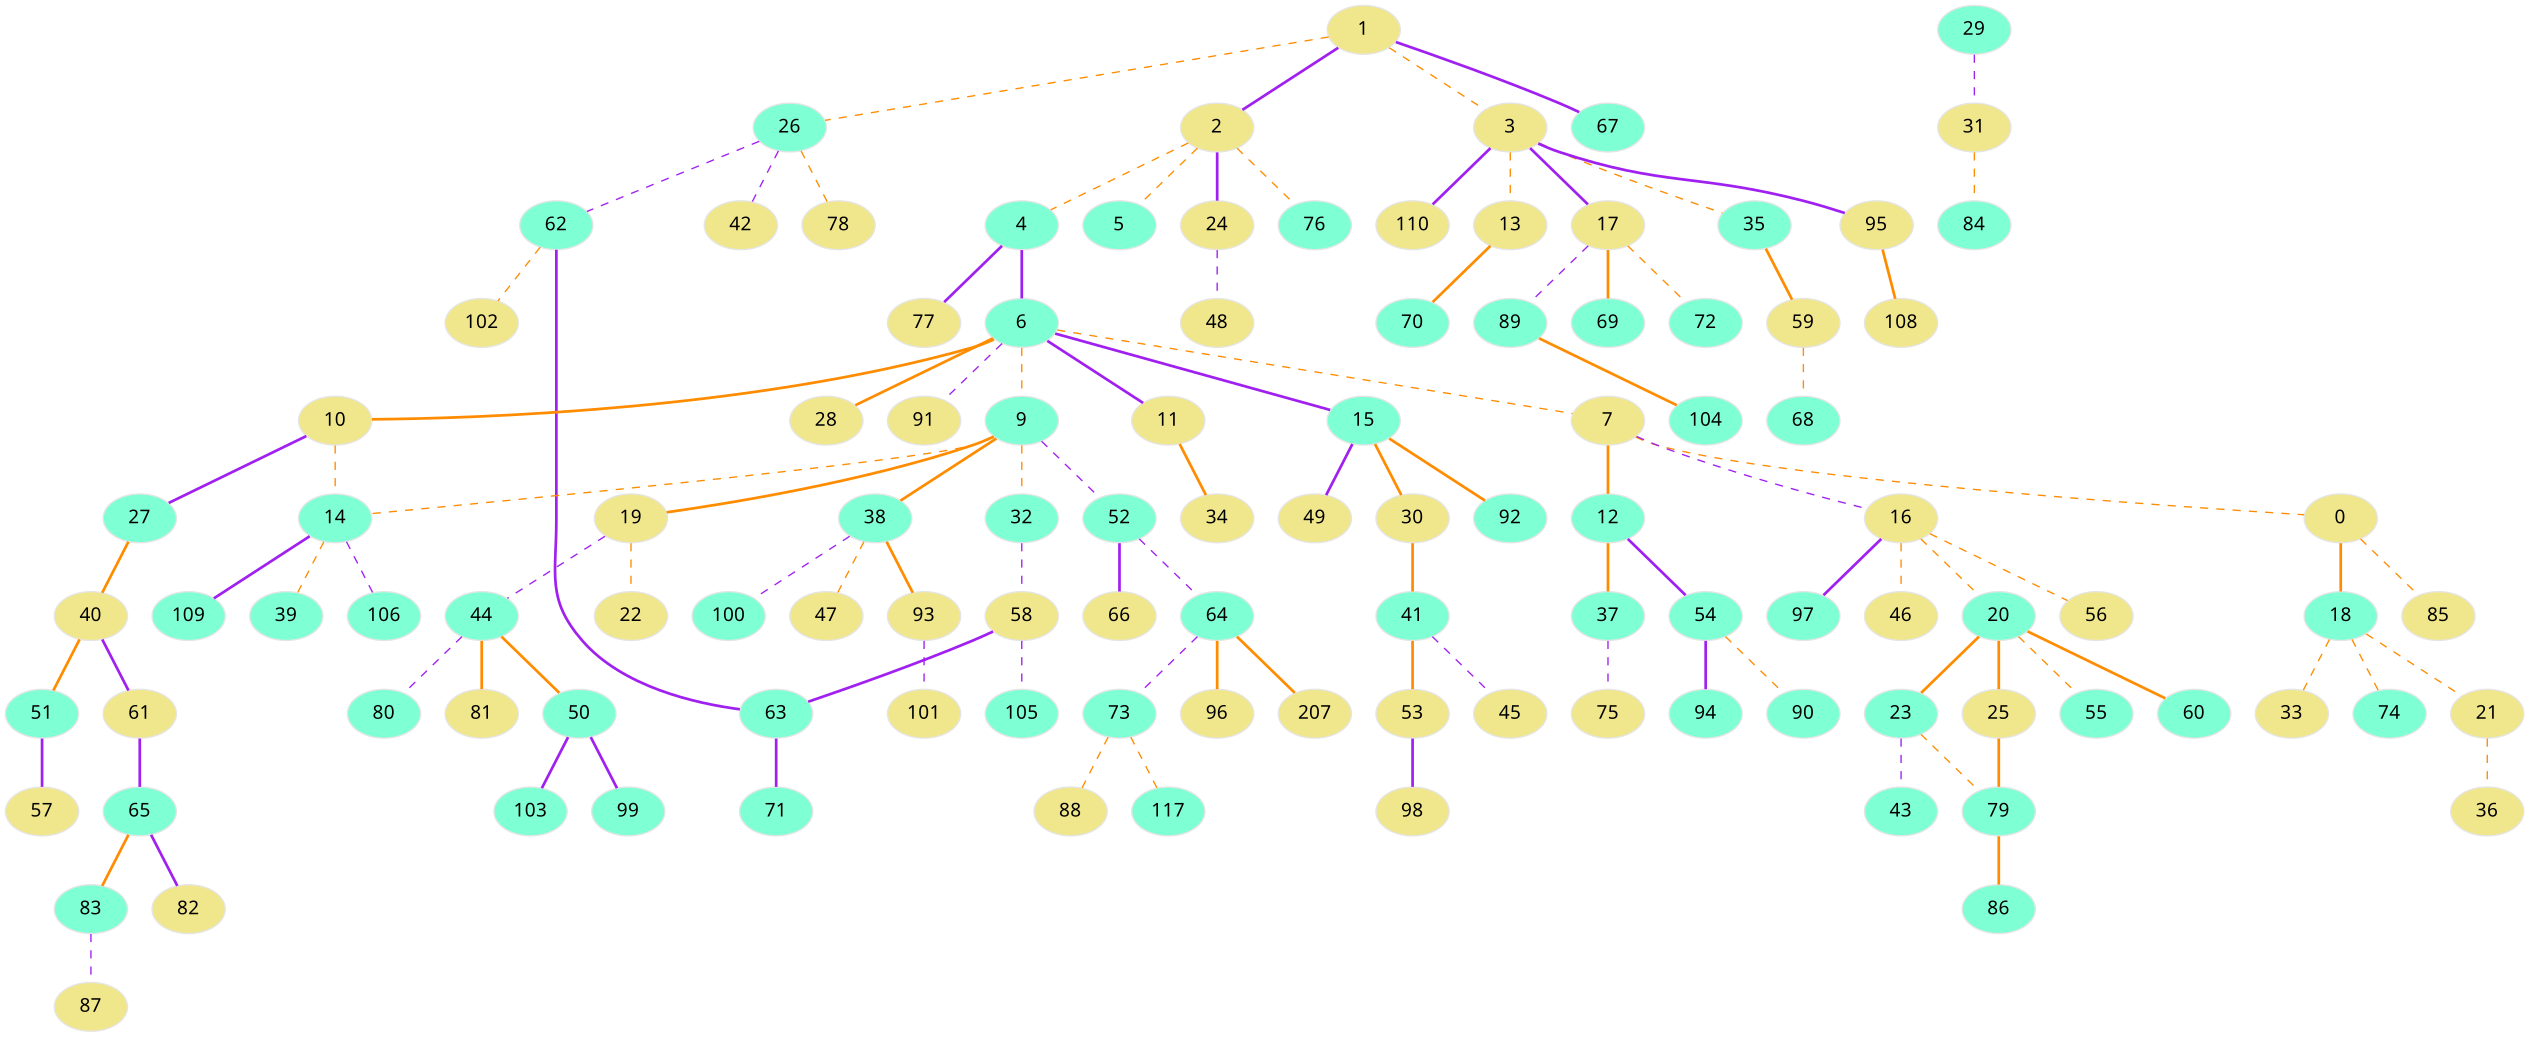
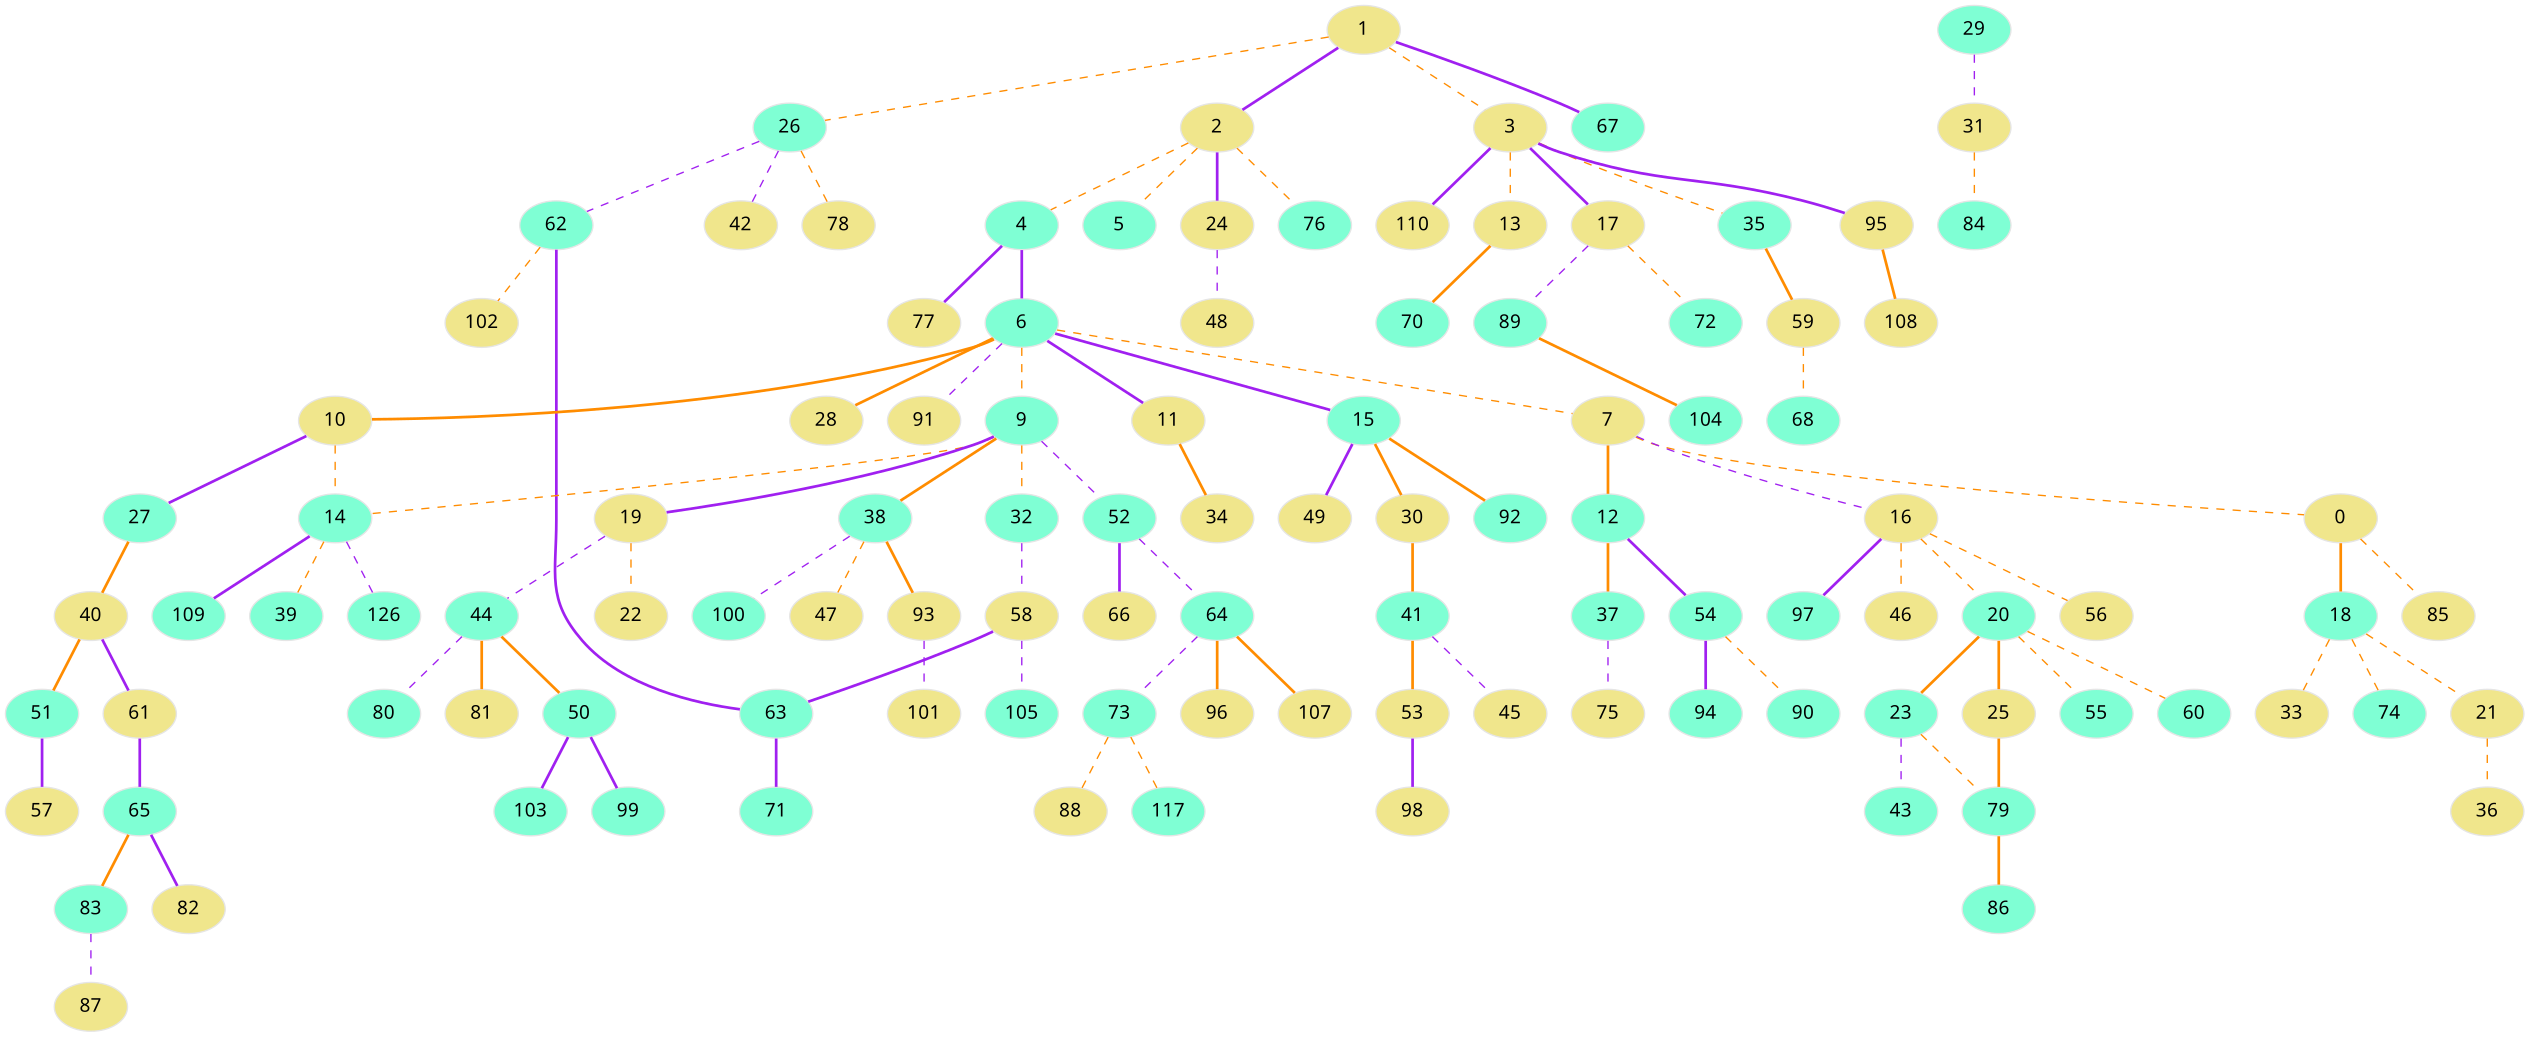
(1608, 323) -> none
(832, 483) -> (832, 483)
(384, 616) -> (384, 616)
(2096, 665) -> (2096, 665)
(1315, 714) -> (1315, 714)
